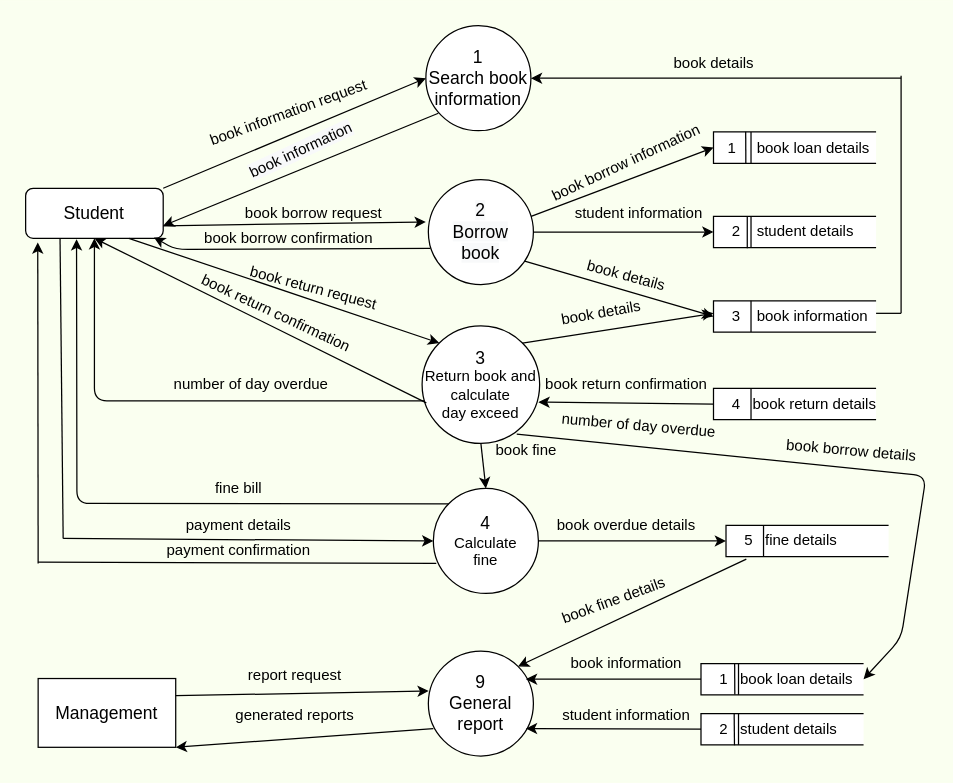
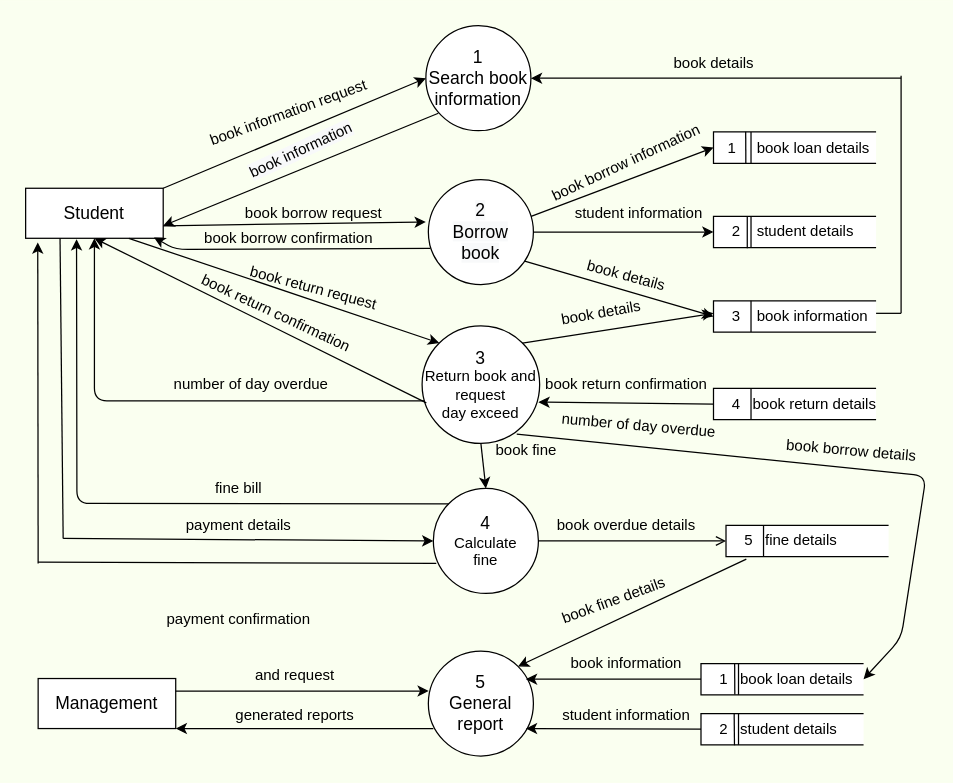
(94, 213) -> (94, 213)
(481, 384) -> (481, 384)
(716, 541) -> (717, 541)
(238, 551) -> (238, 619)
(295, 676) -> (295, 676)
(481, 703) -> (481, 703)
(107, 713) -> (107, 703)
